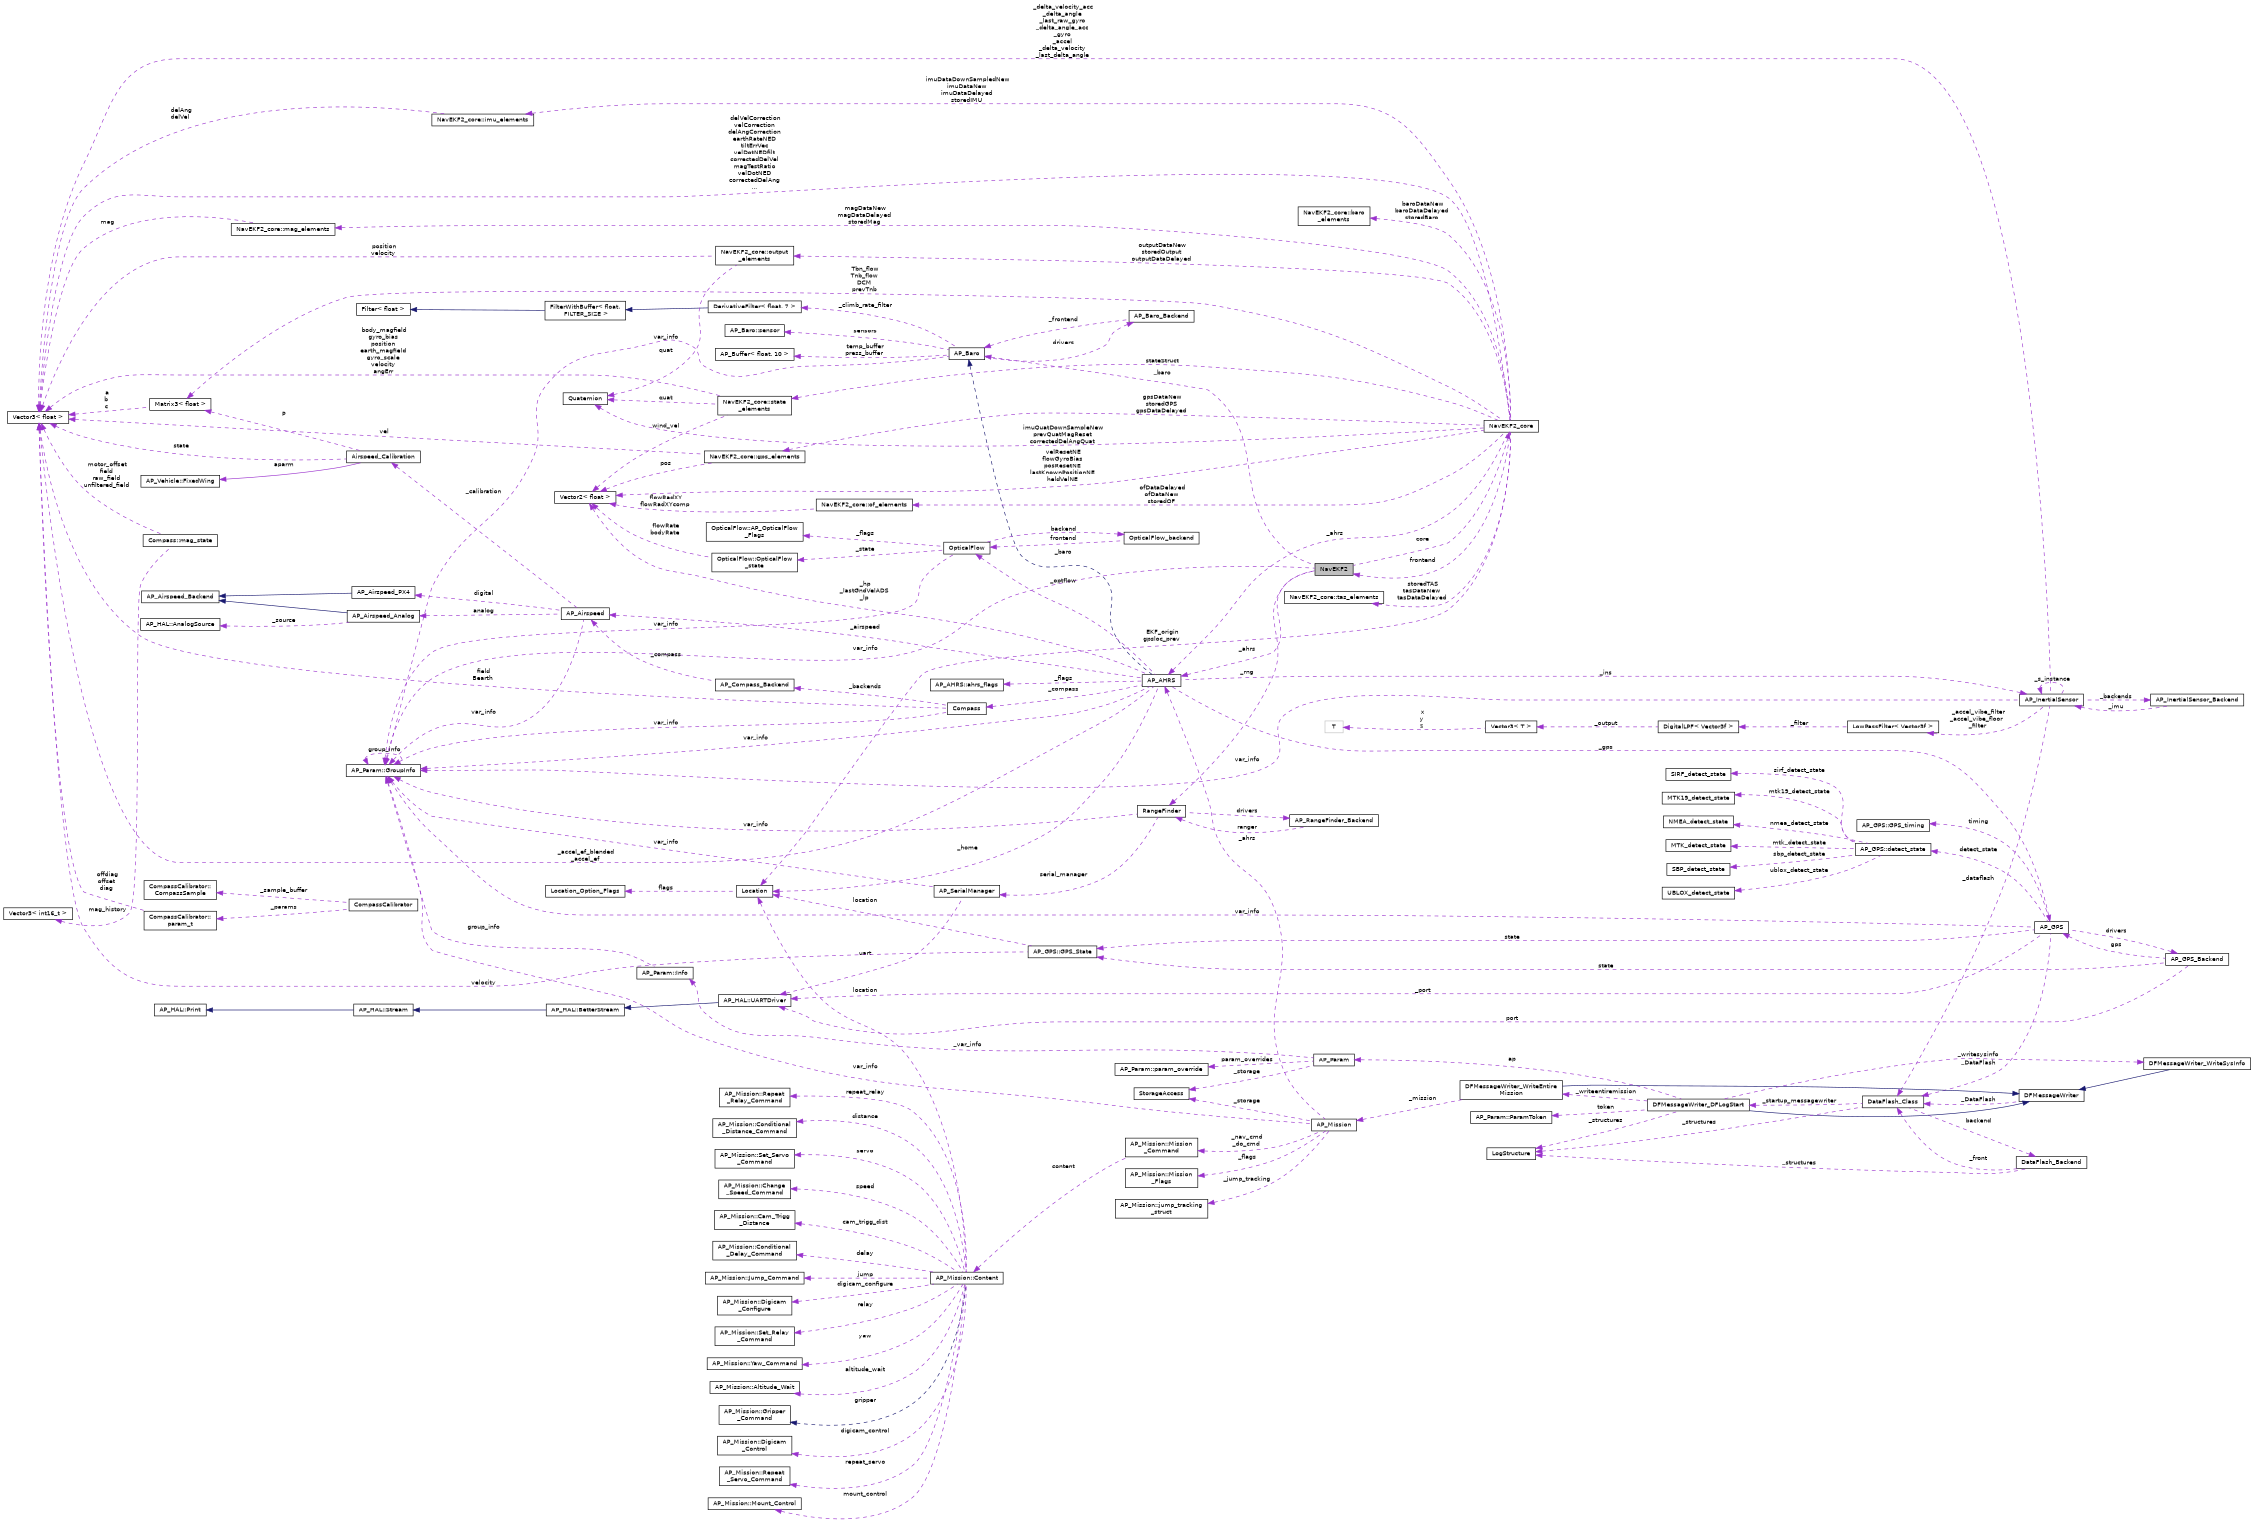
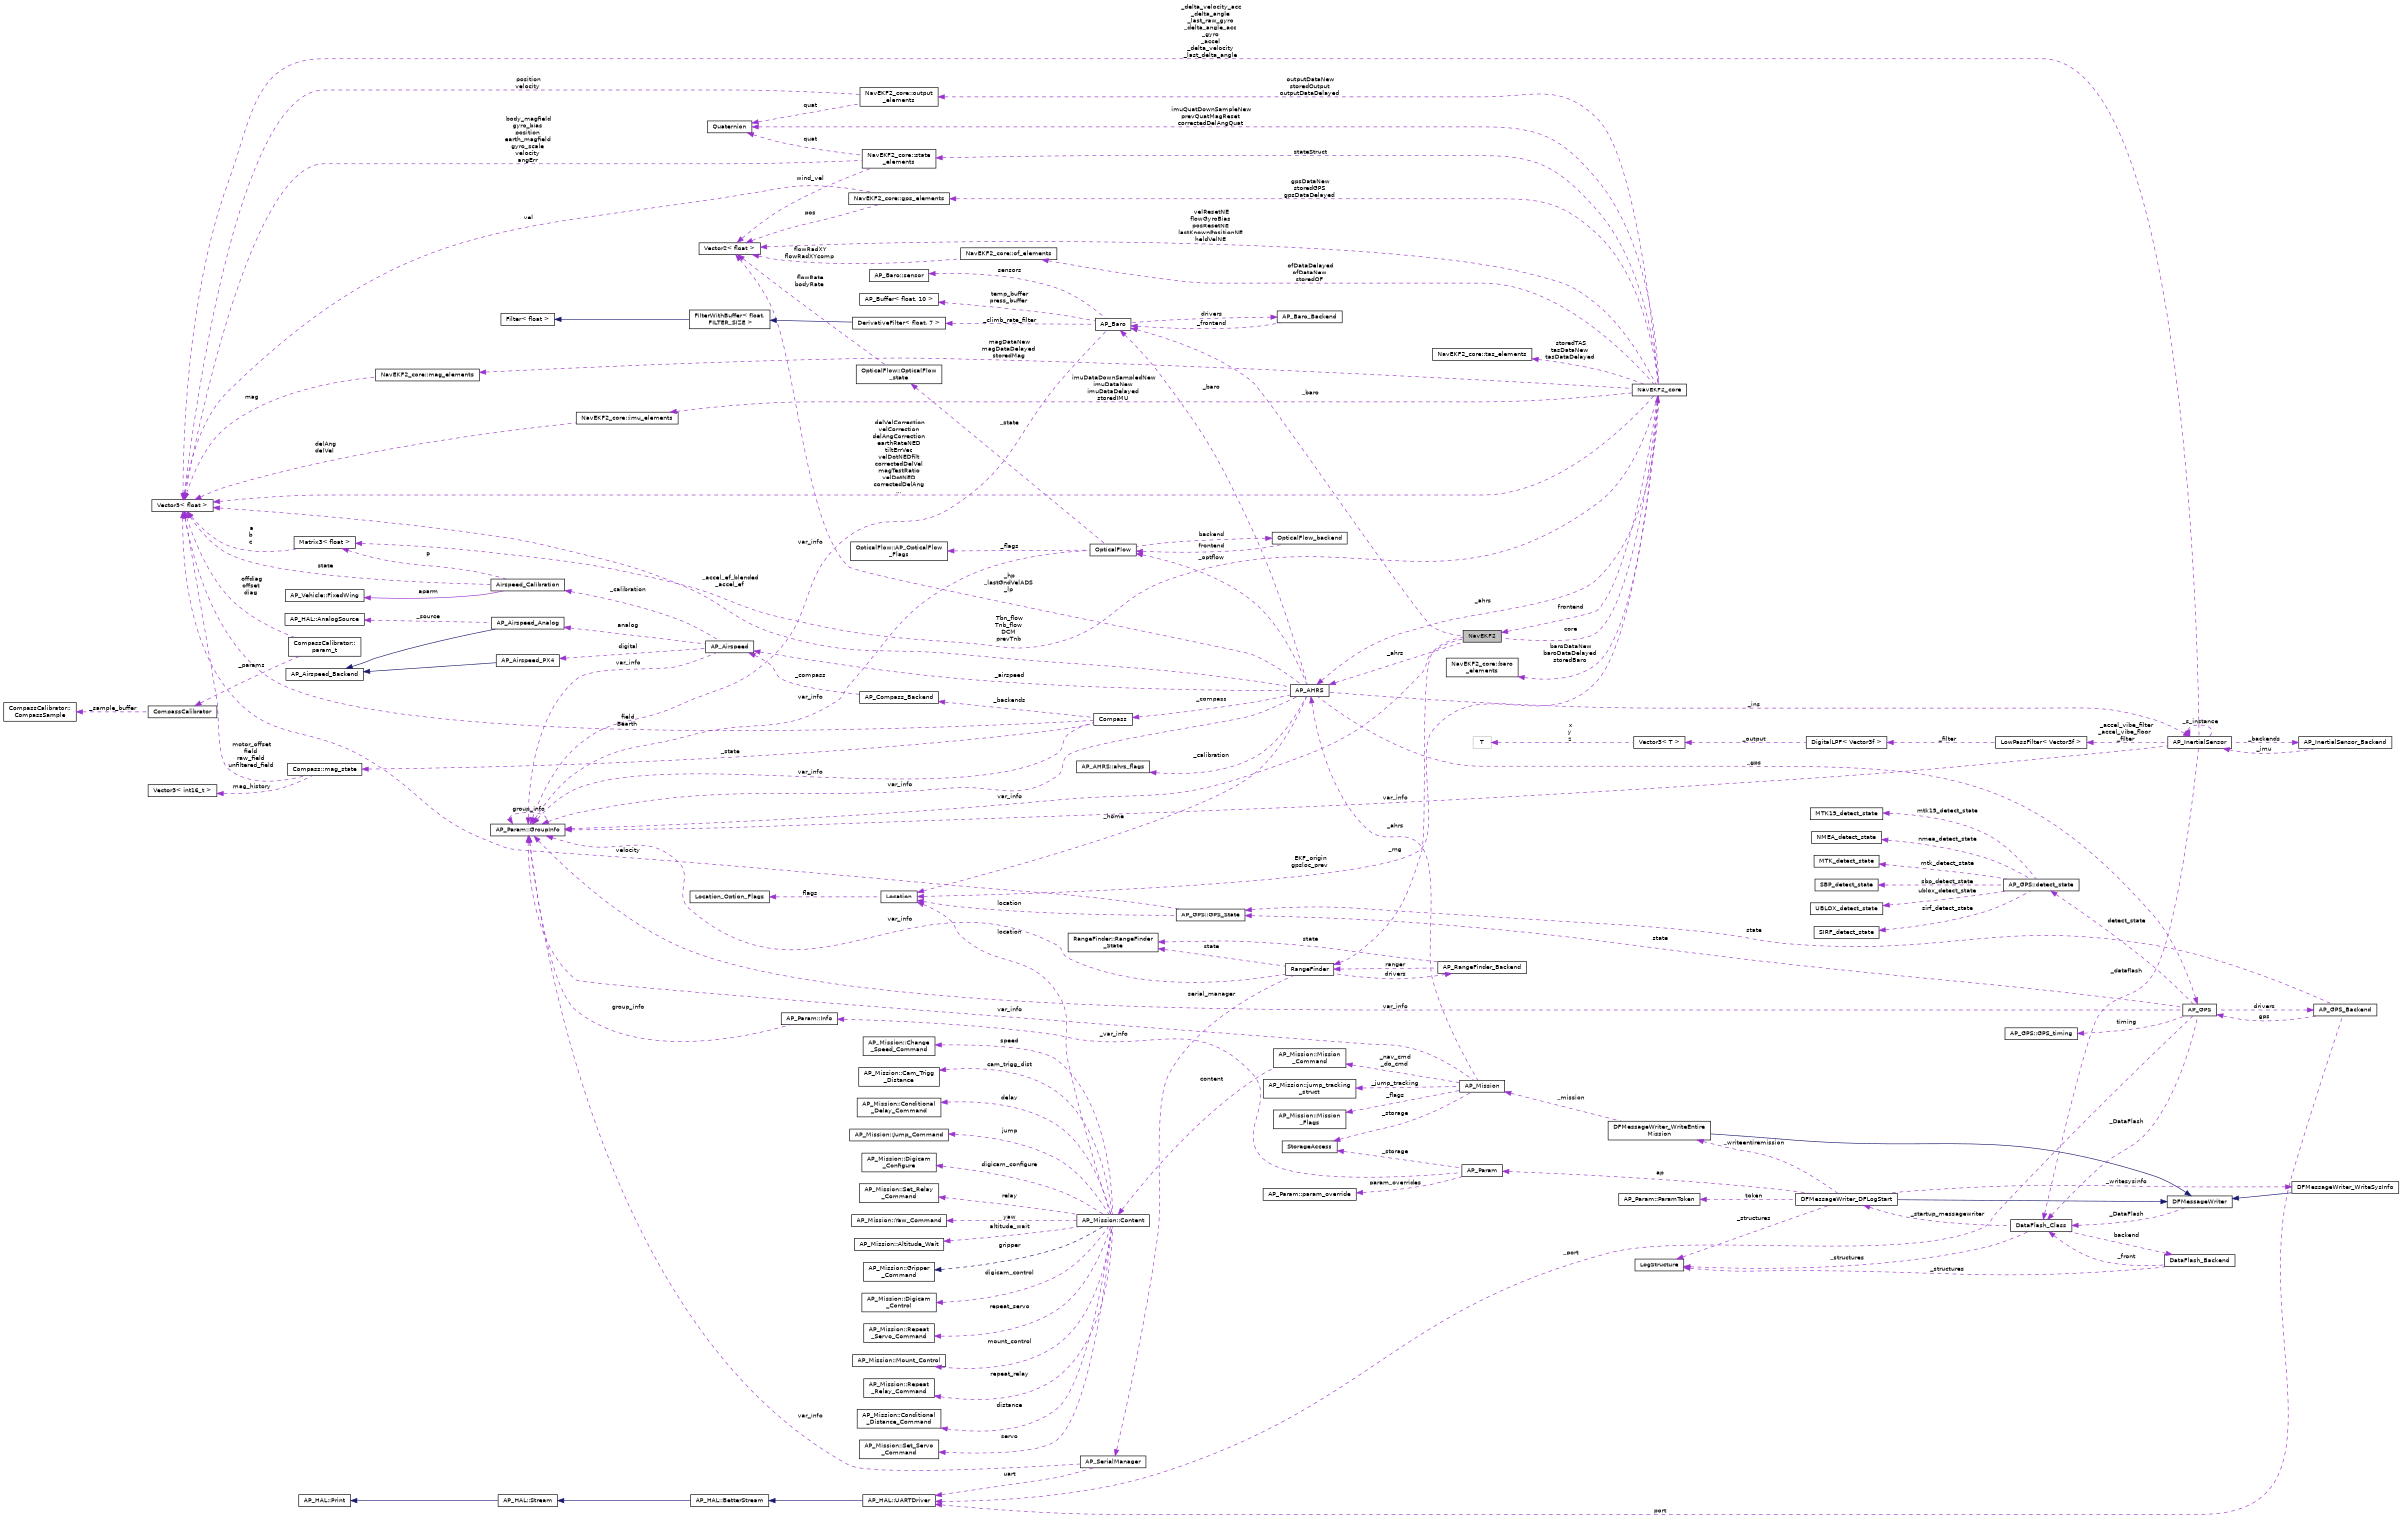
(1024, 558) -> (1233, 489)
(1062, 678) -> (1211, 755)
none -> (732, 757)
(286, 915) -> (250, 679)
none -> (1113, 942)
